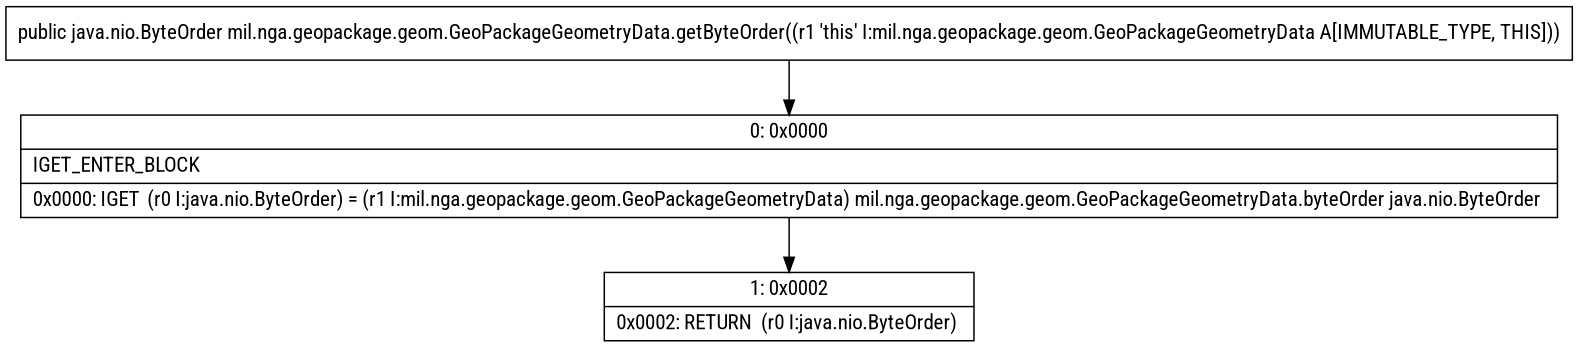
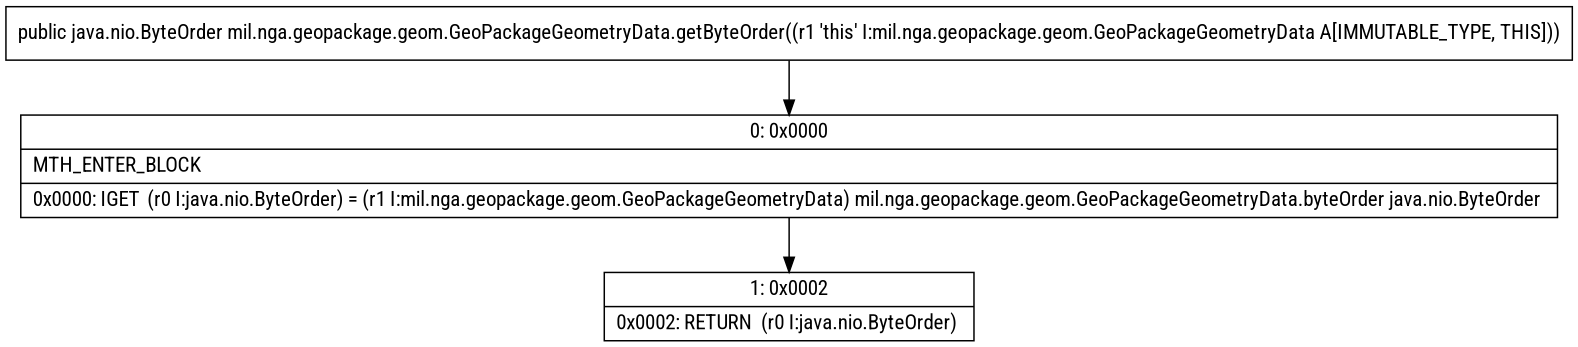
(117, 166) -> (117, 166)
